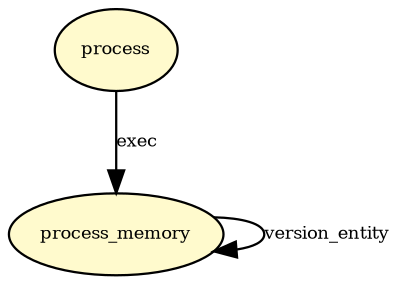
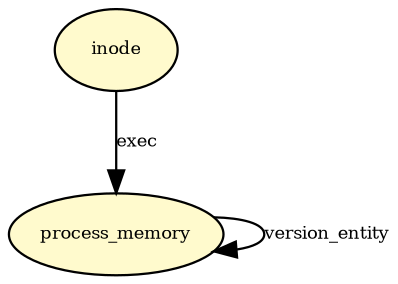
(116, 50) -> (116, 50)
